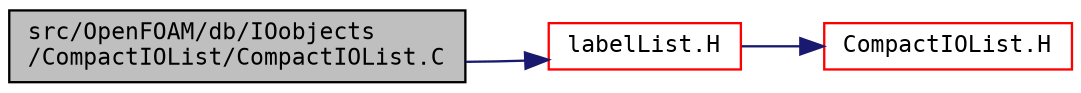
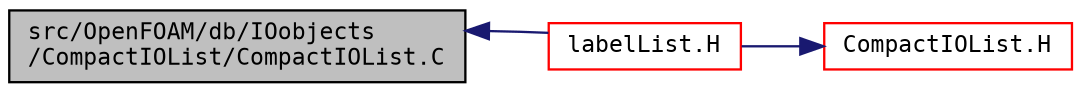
(495, 61) -> (519, 32)
